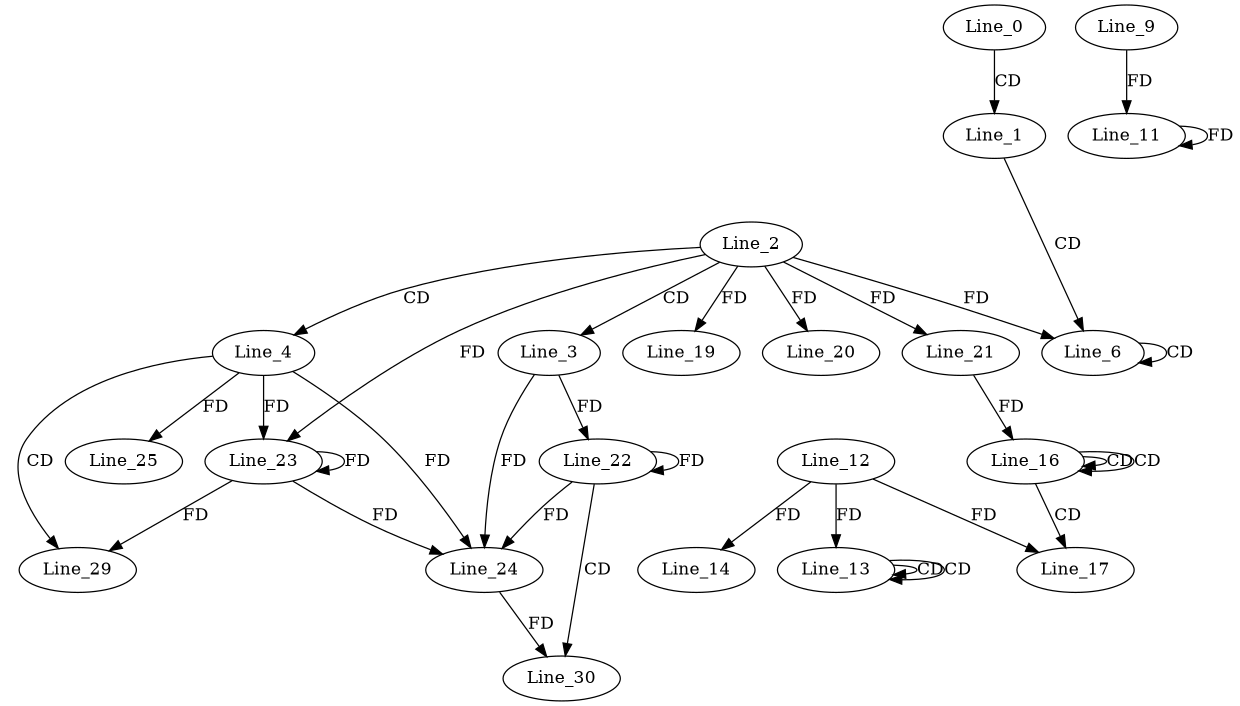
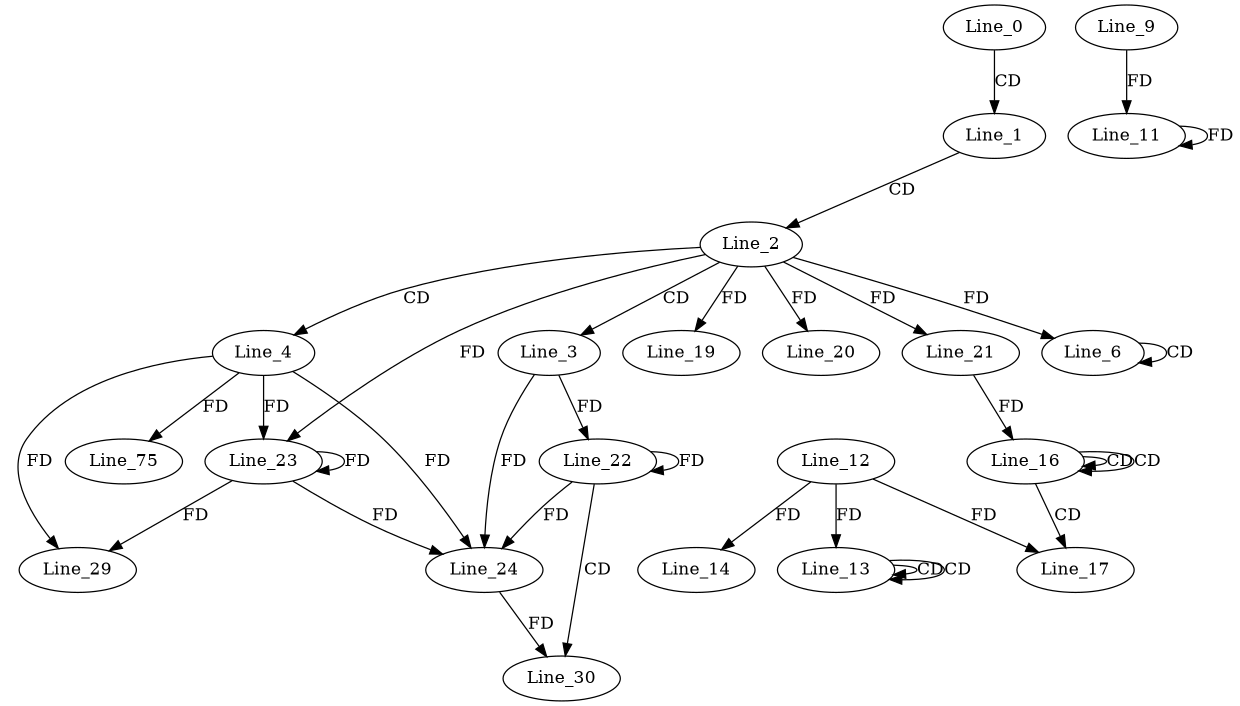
(1041, 239) -> (879, 188)
(40, 461) -> (40, 461)
(124, 461) -> (124, 461)
